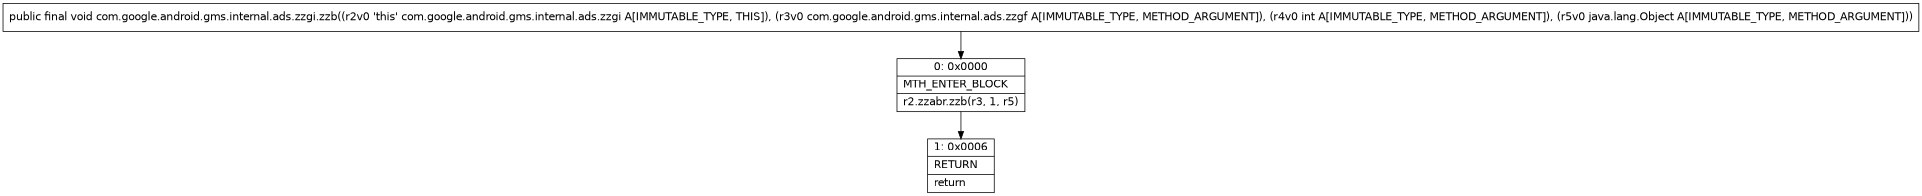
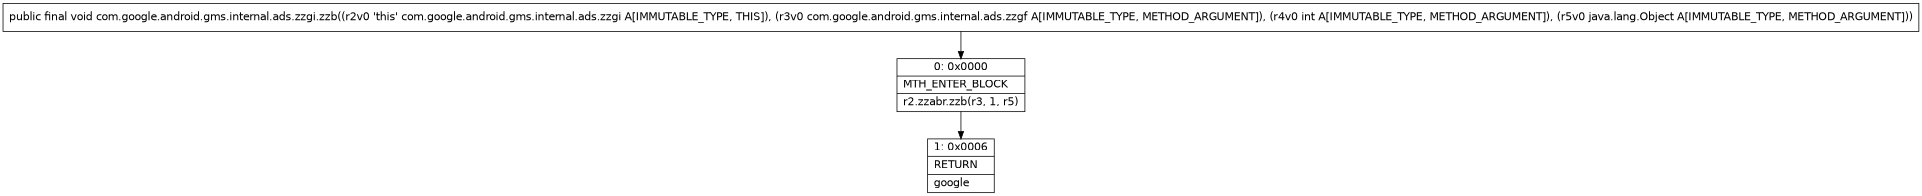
(950, 183) -> (951, 183)
